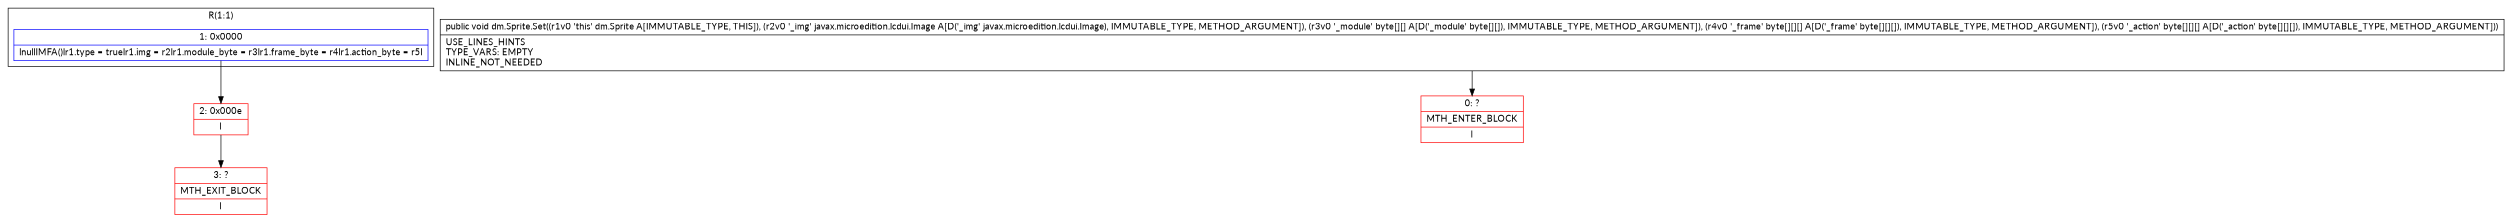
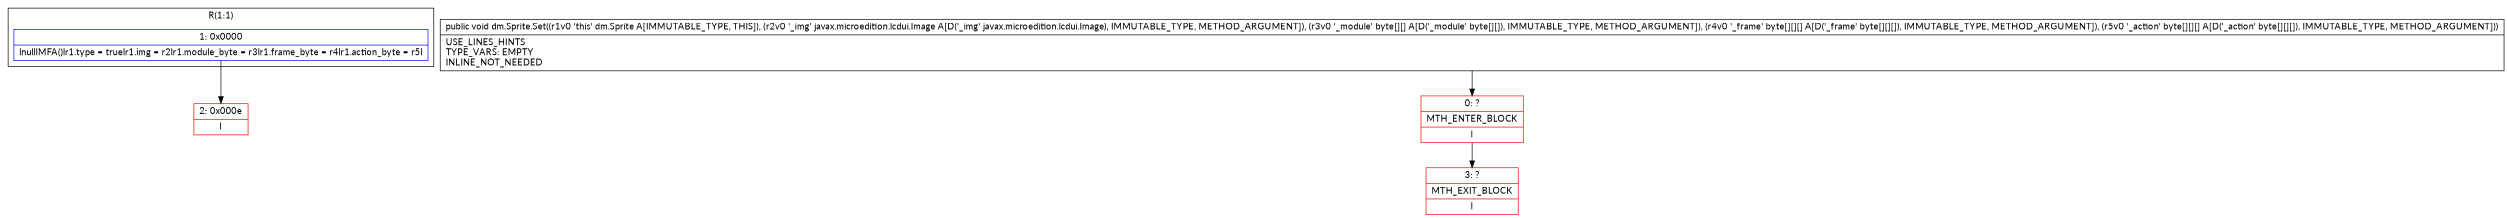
(221, 148) -> (1472, 152)
